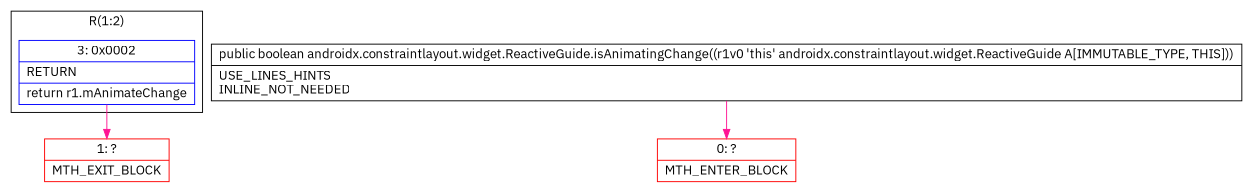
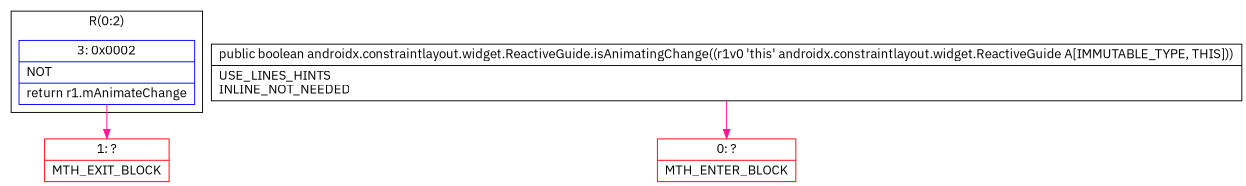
(107, 22) -> (107, 22)
(52, 72) -> (39, 72)
